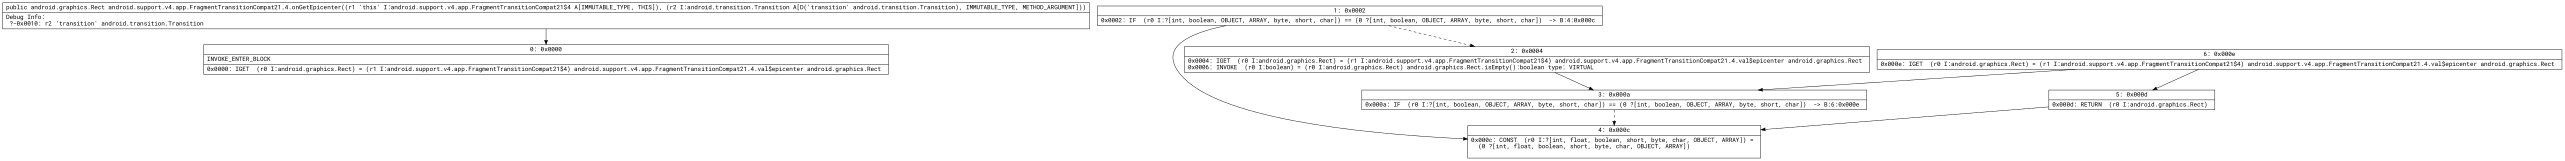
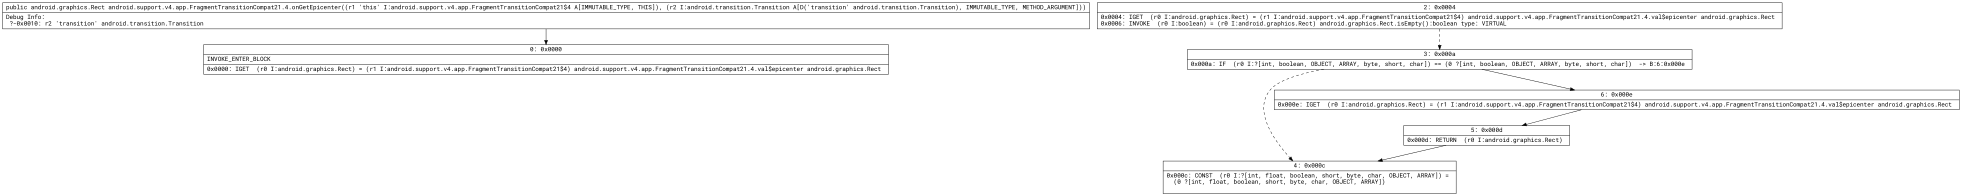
(1350, 16) -> none
(1572, 80) -> (1440, 37)
(1919, 80) -> (1526, 79)
